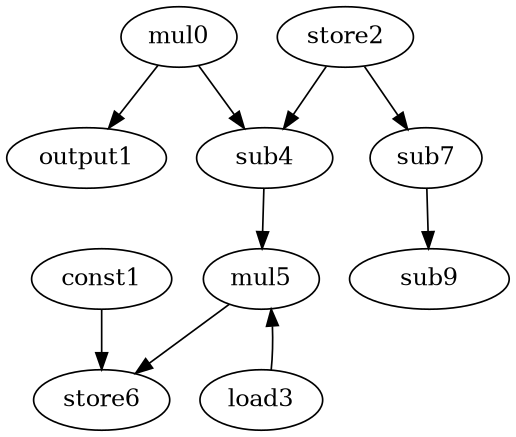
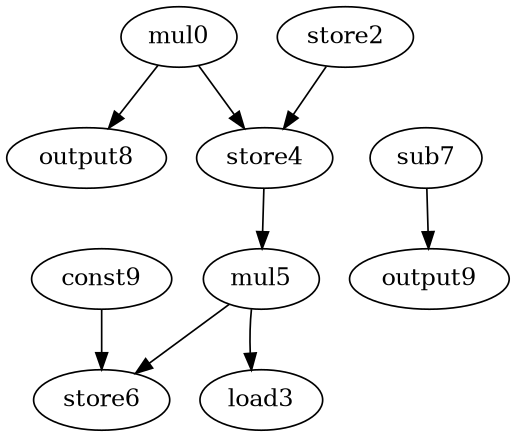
(381, 91) -> none
(87, 158) -> (87, 158)
(265, 158) -> (265, 158)
(102, 279) -> (102, 279)
(429, 279) -> (429, 279)
(273, 348) -> (250, 331)
